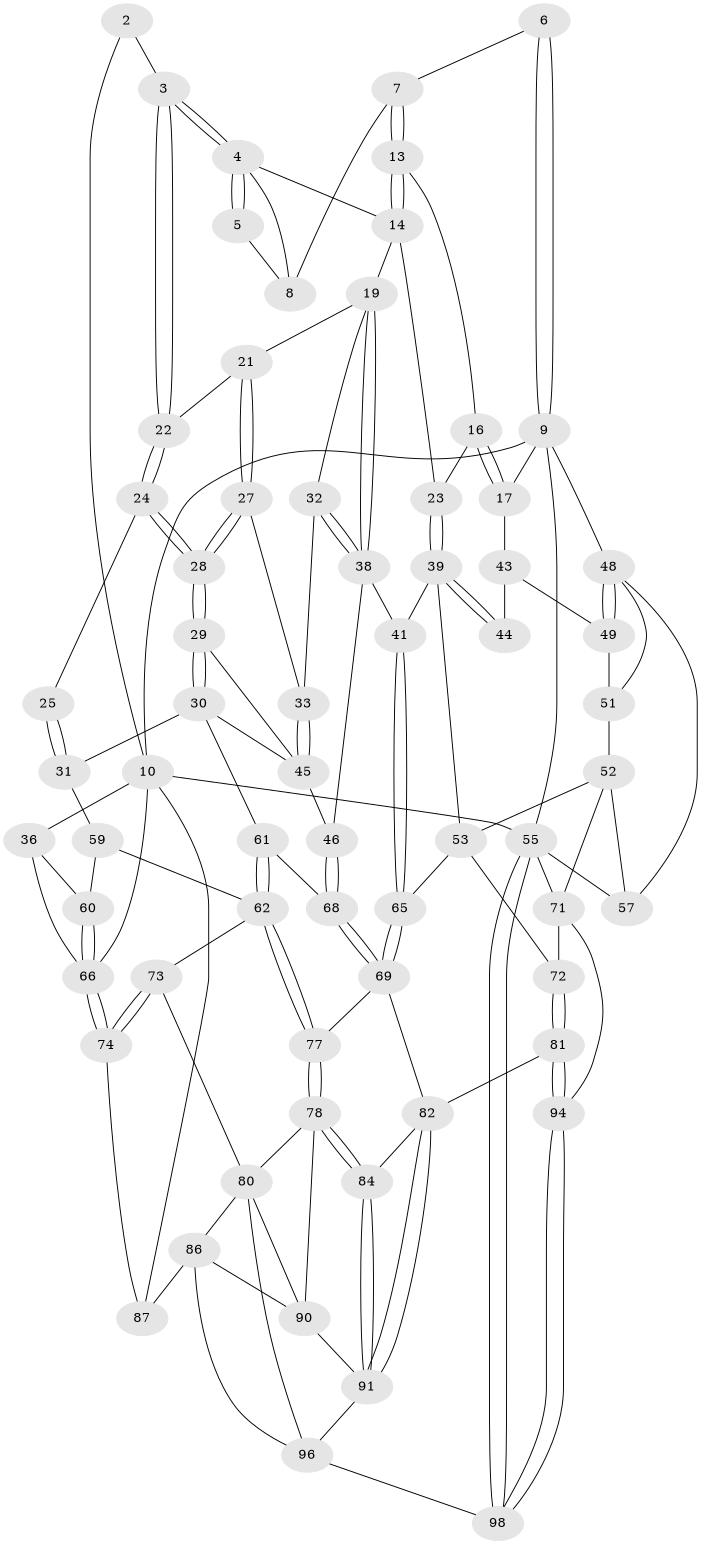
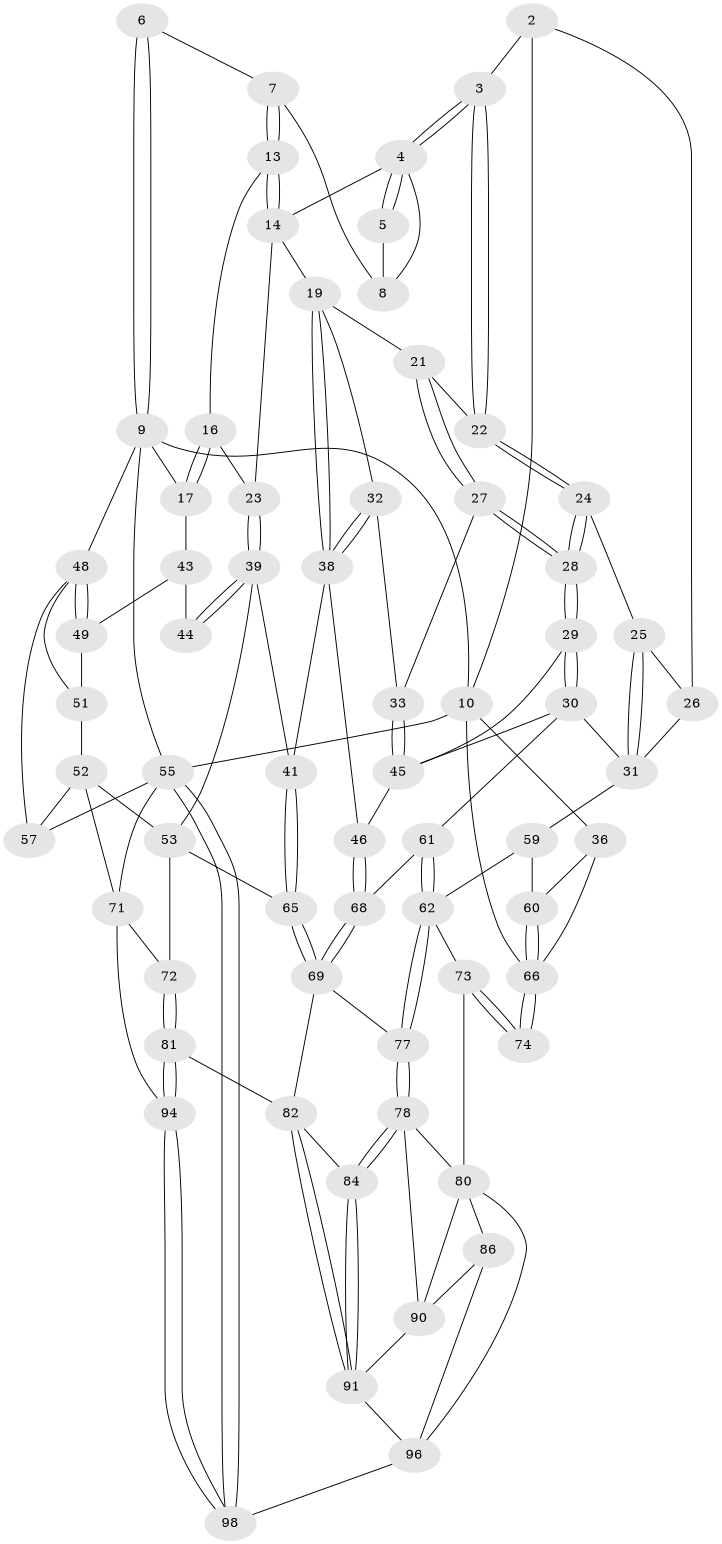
none -> (692, 704)
(142, 1319) -> none
